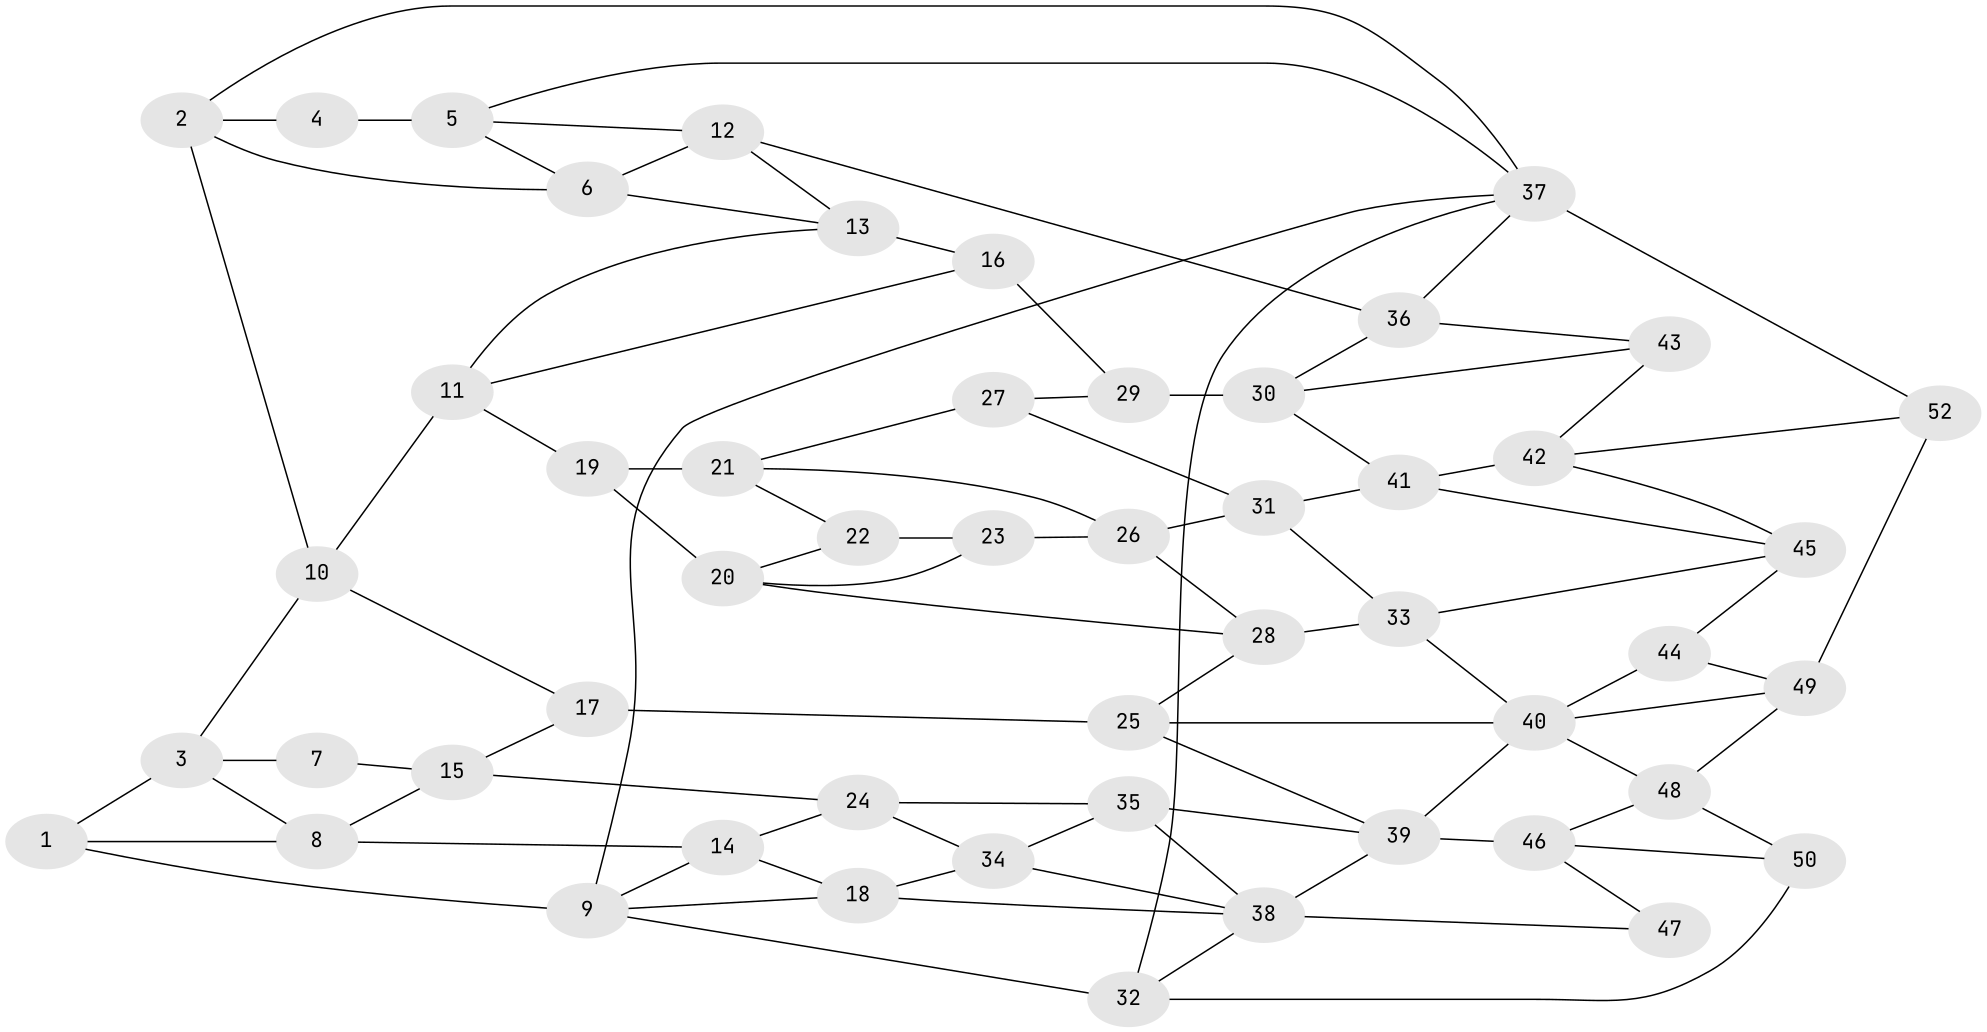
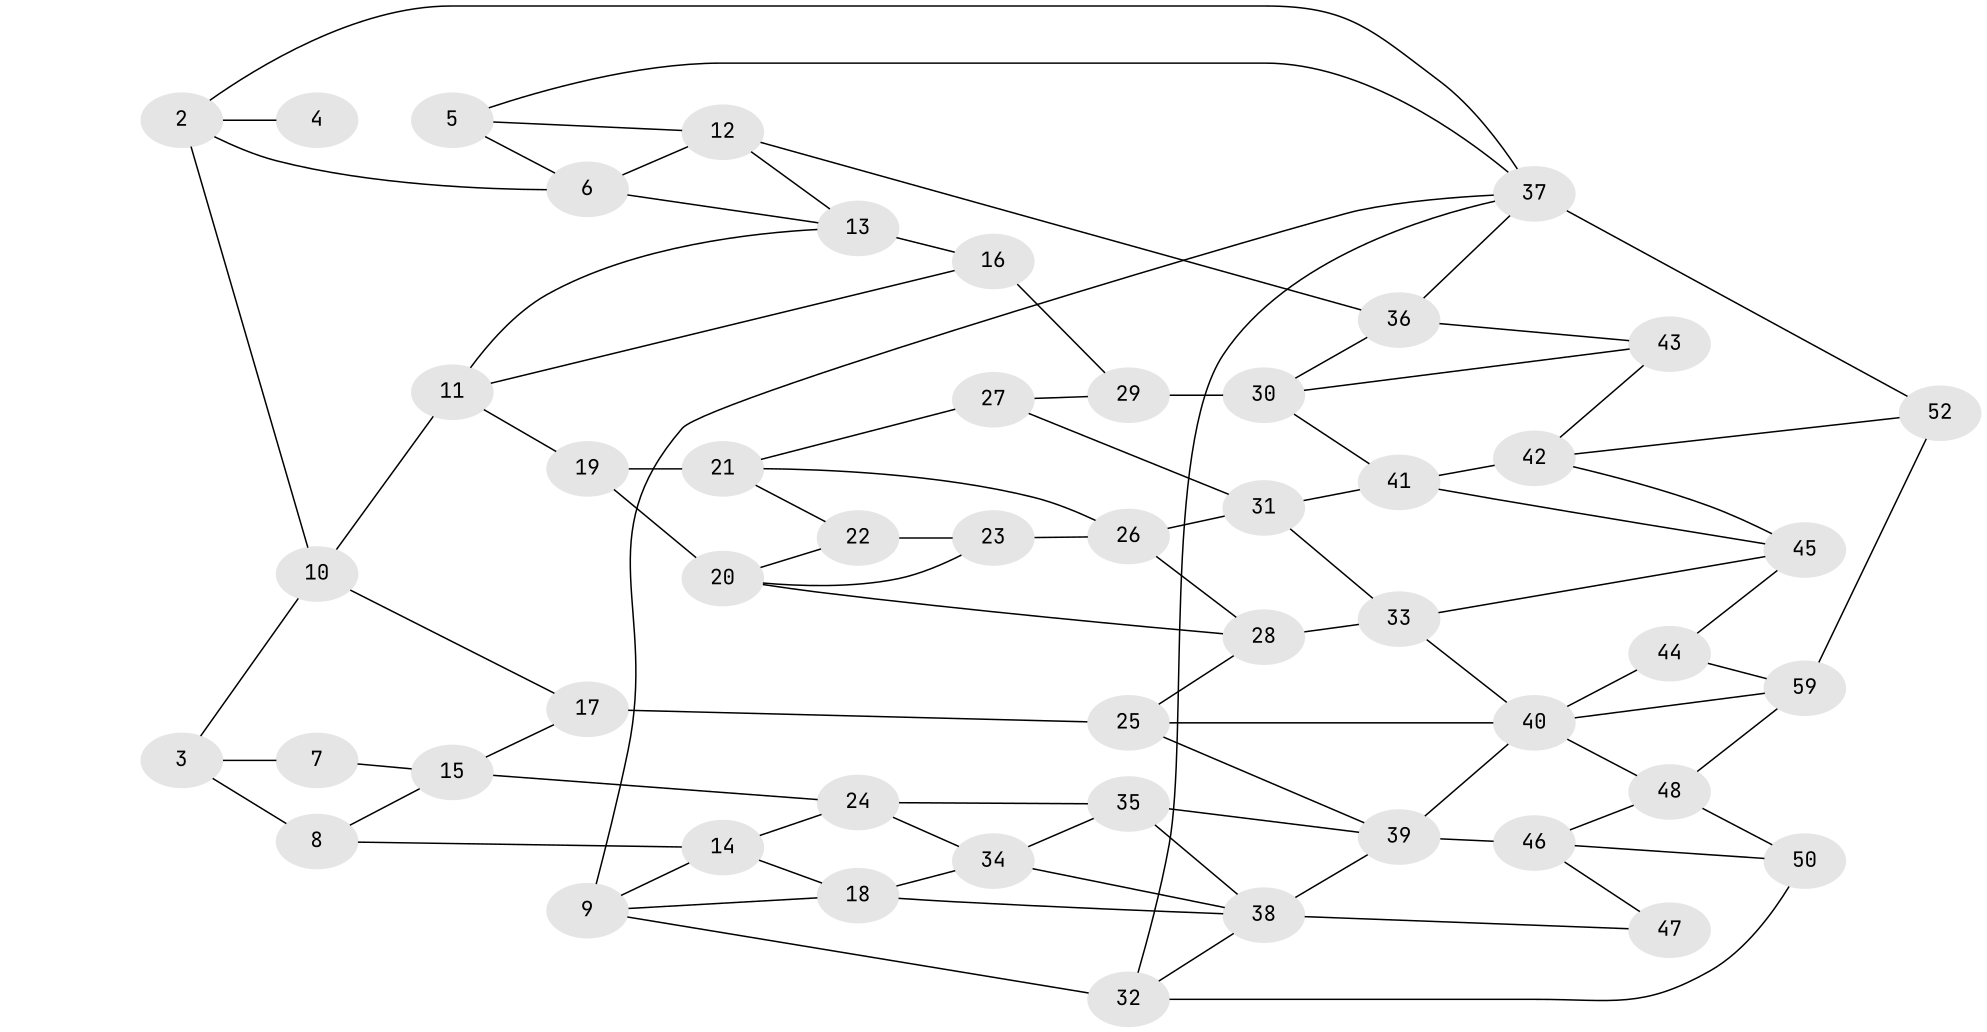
(385, 120) -> none
(1805, 688) -> (1805, 688)
(47, 842) -> none
